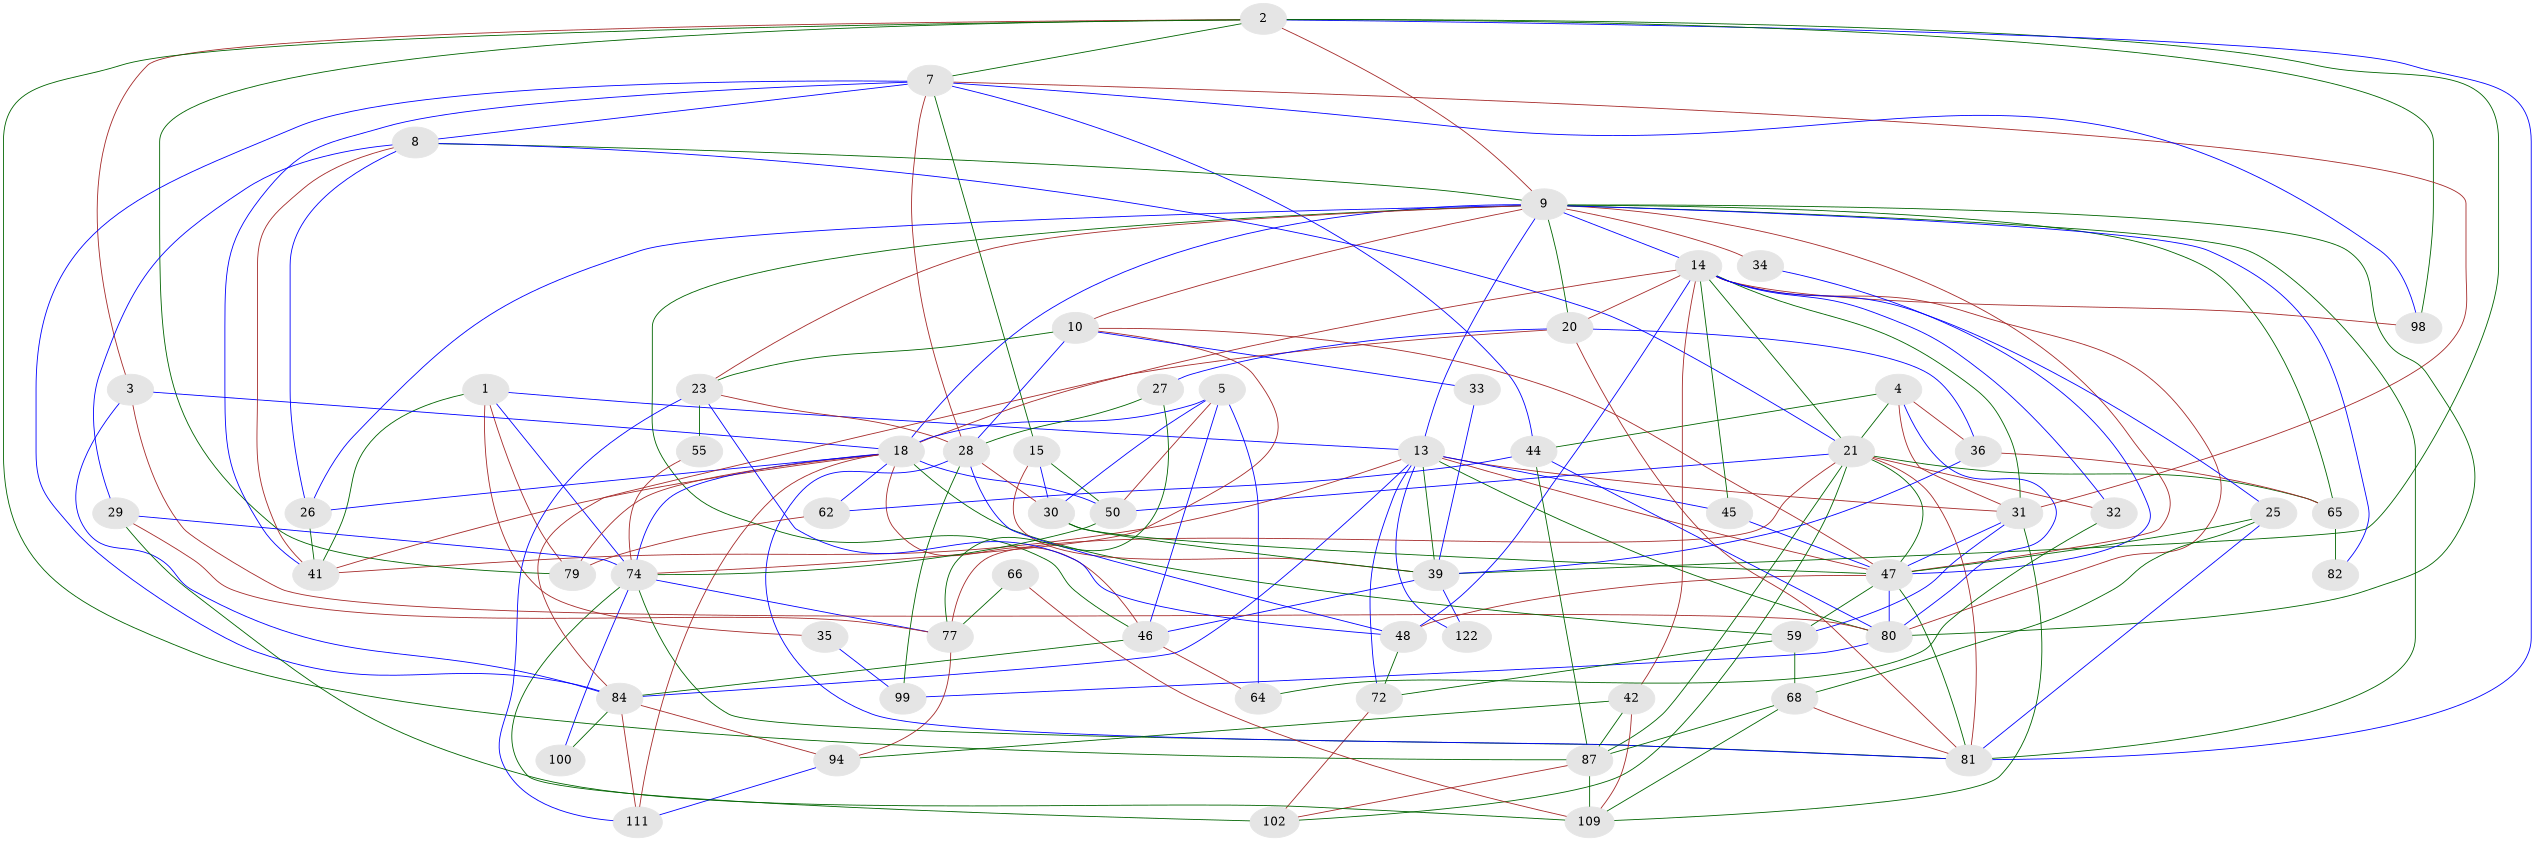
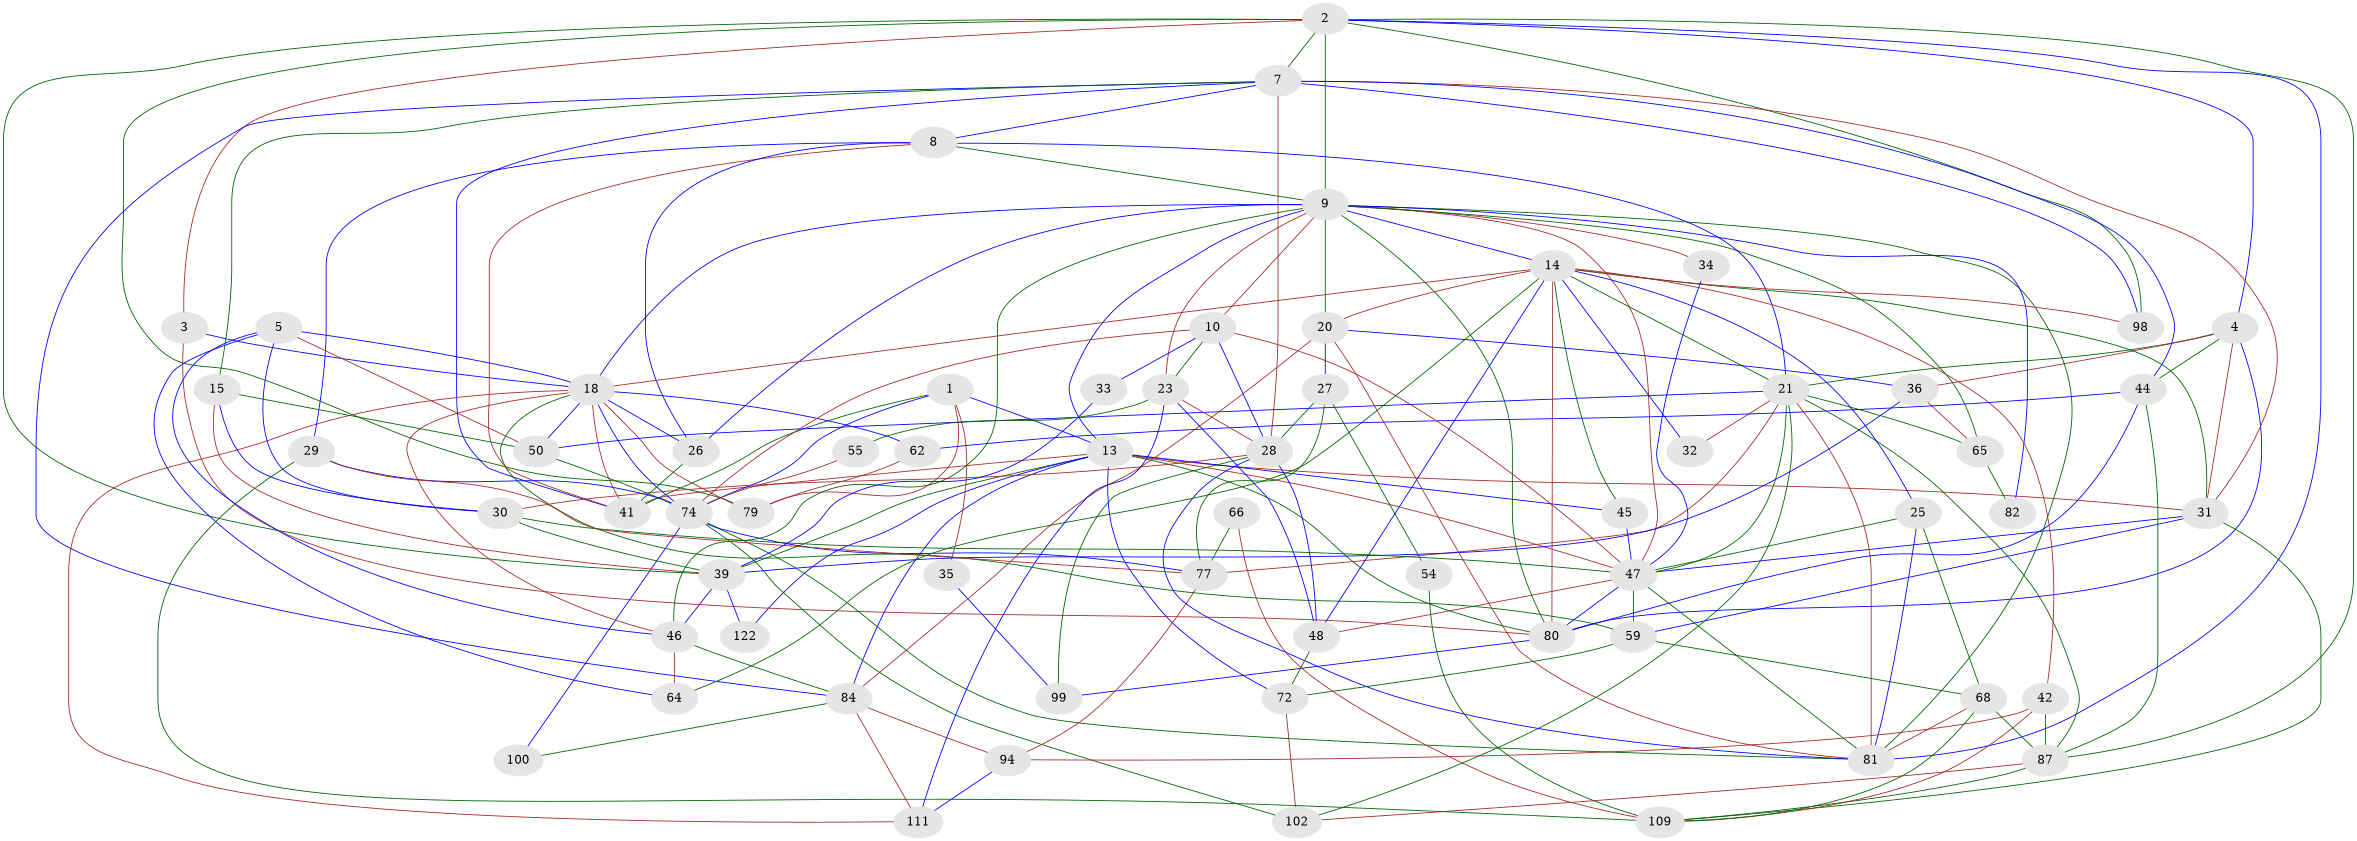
none -> (1896, 51)
(1401, 91) -> (1325, 112)
none -> (1429, 575)
(263, 623) -> none
(1733, 682) -> (1131, 510)
(1234, 730) -> (1431, 757)
